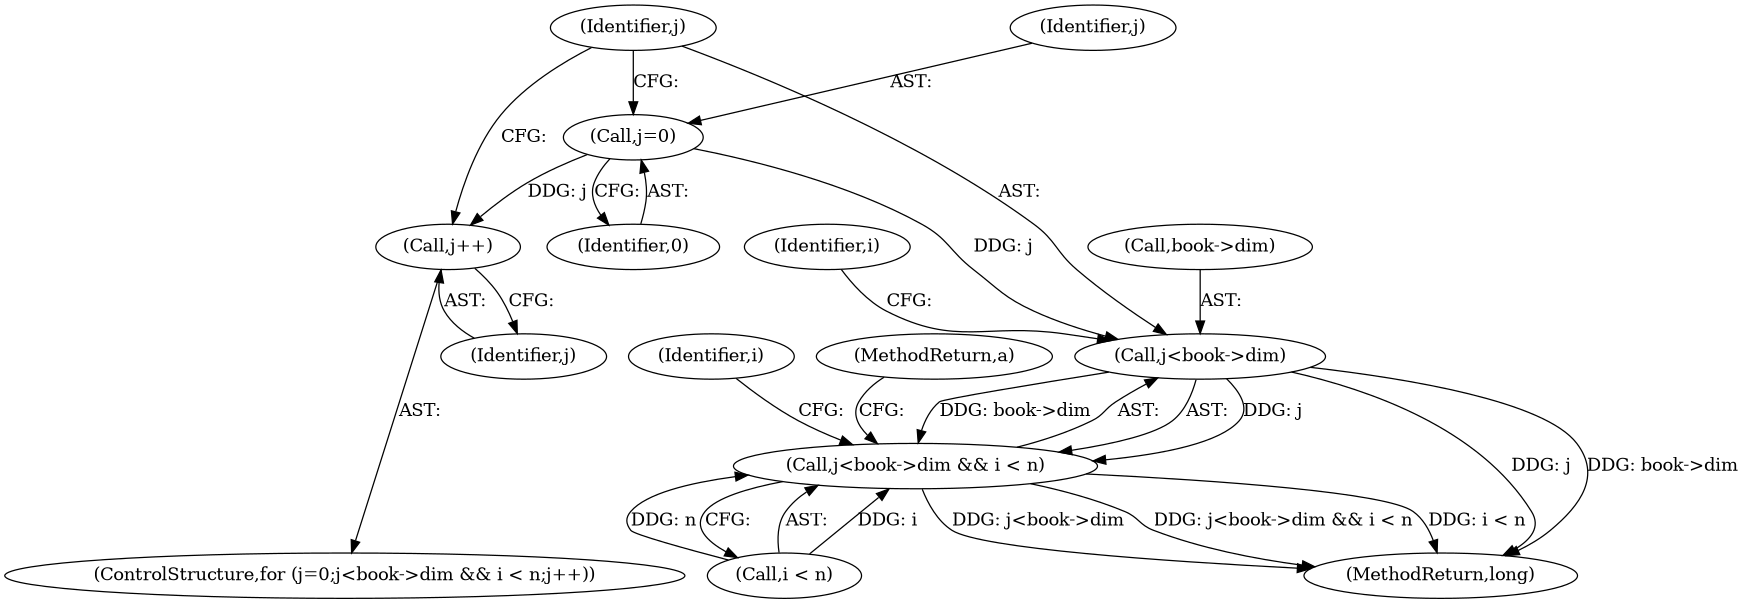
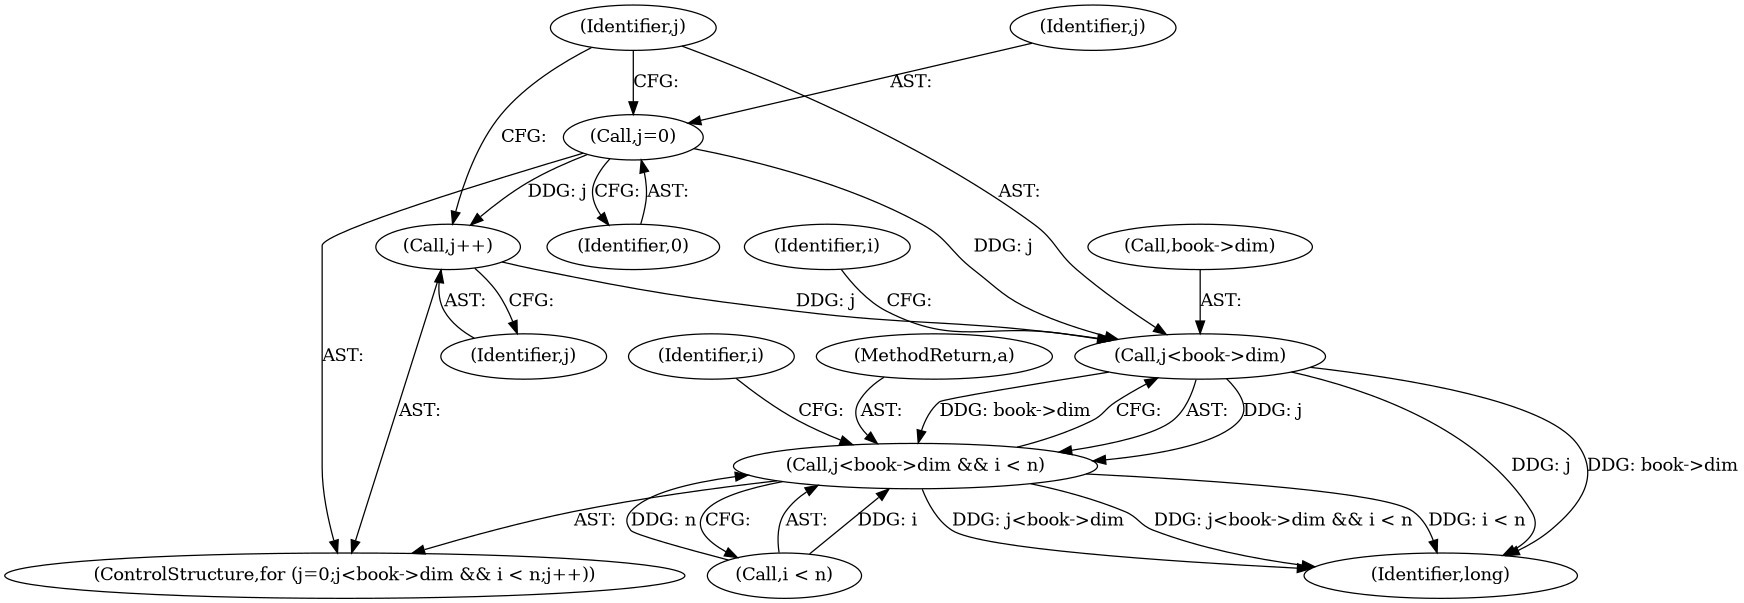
none -> (322, 255)
none -> (799, 312)
(885, 411) -> (885, 411)
(1142, 411) -> (1142, 411)
none -> (599, 507)
(1441, 576) -> (1441, 576)
